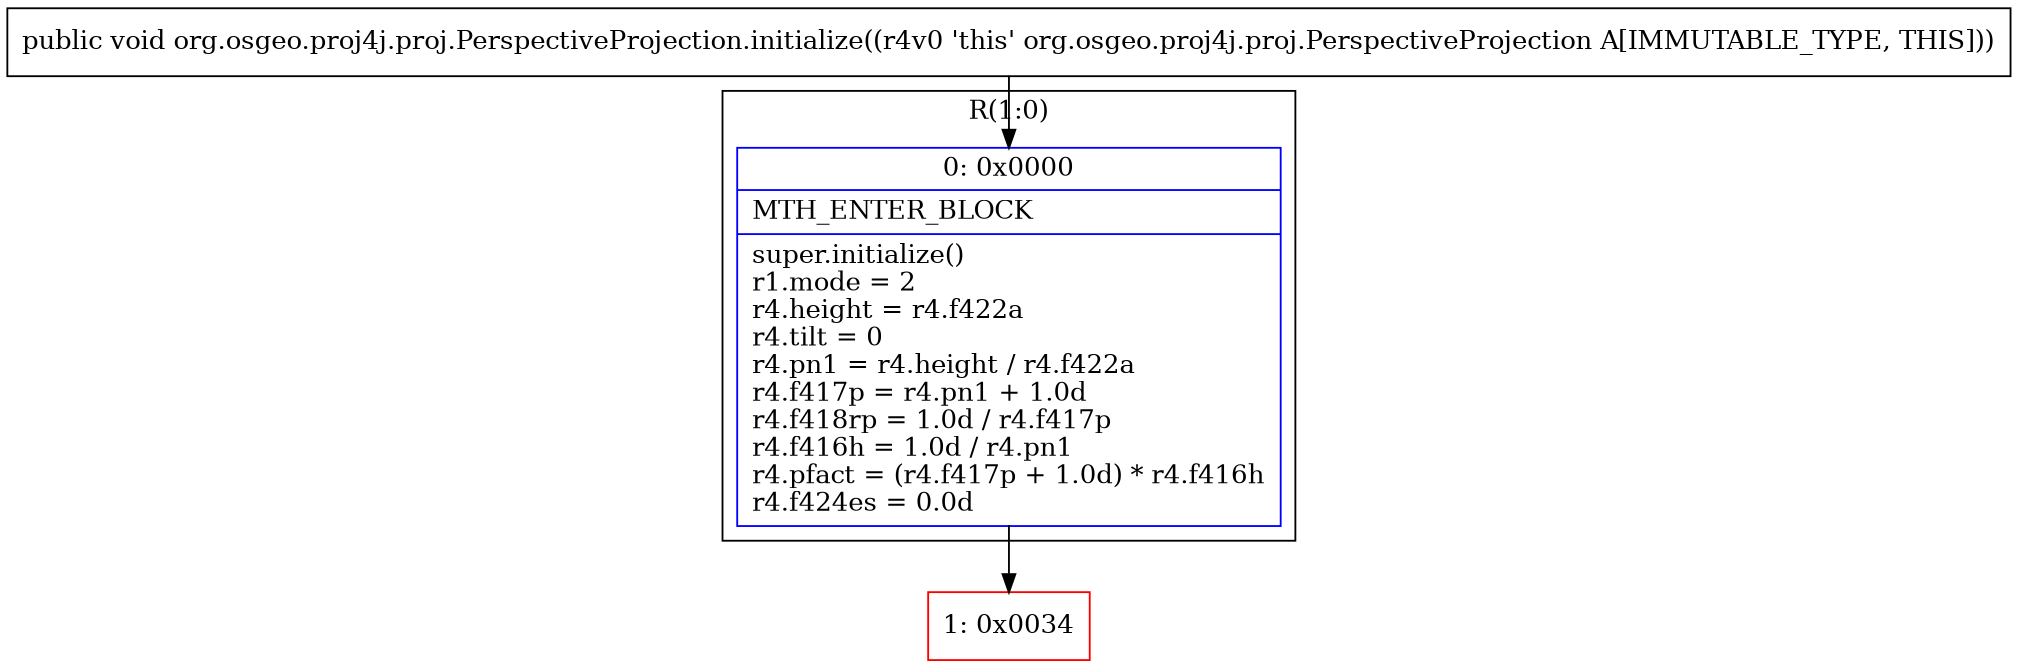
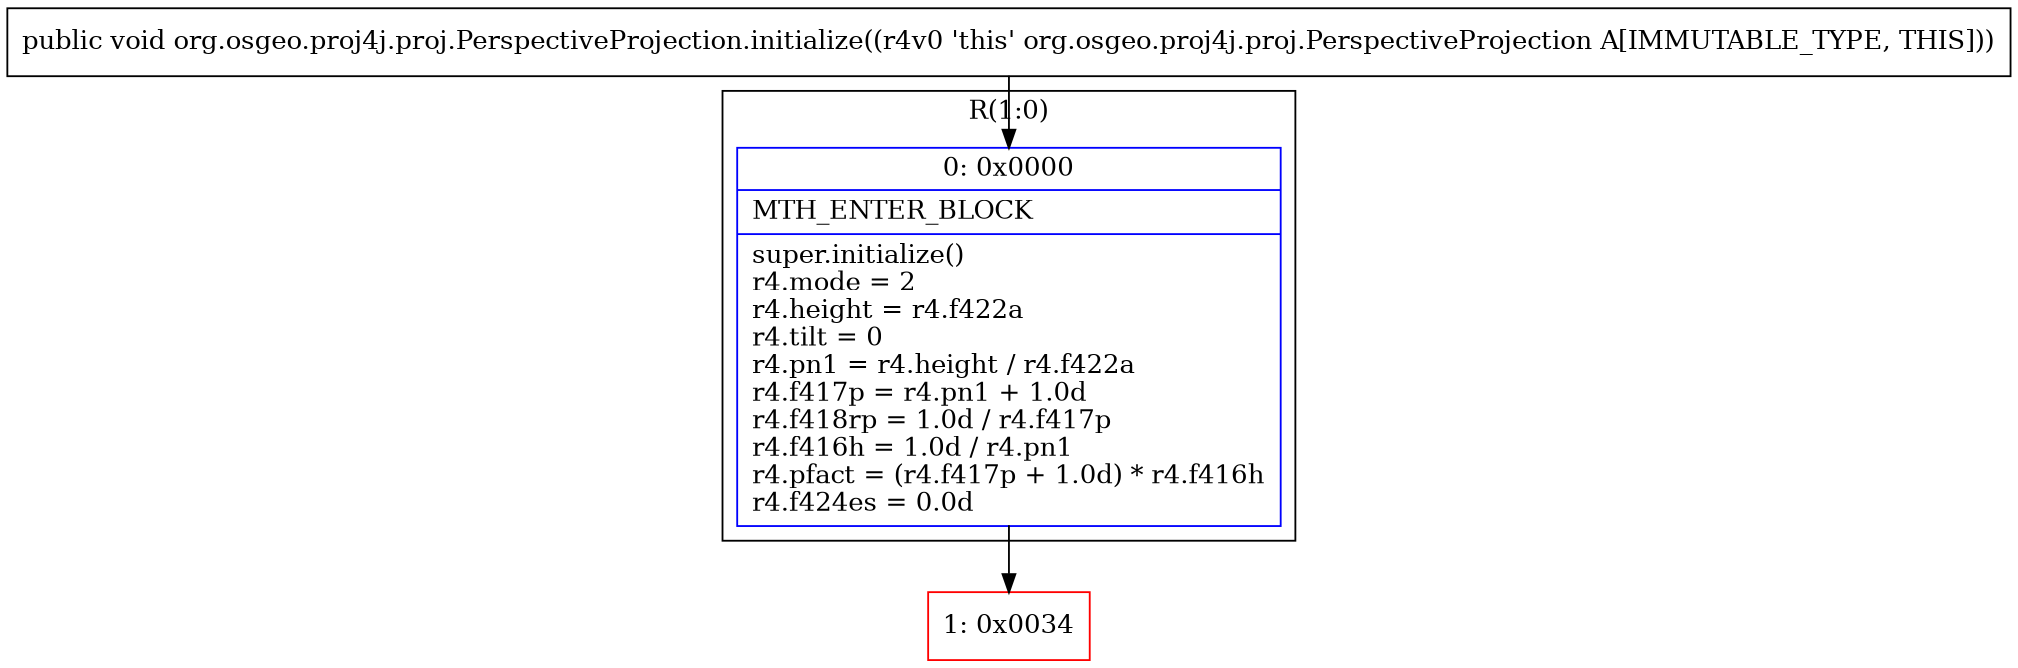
(835, 283) -> (835, 283)
